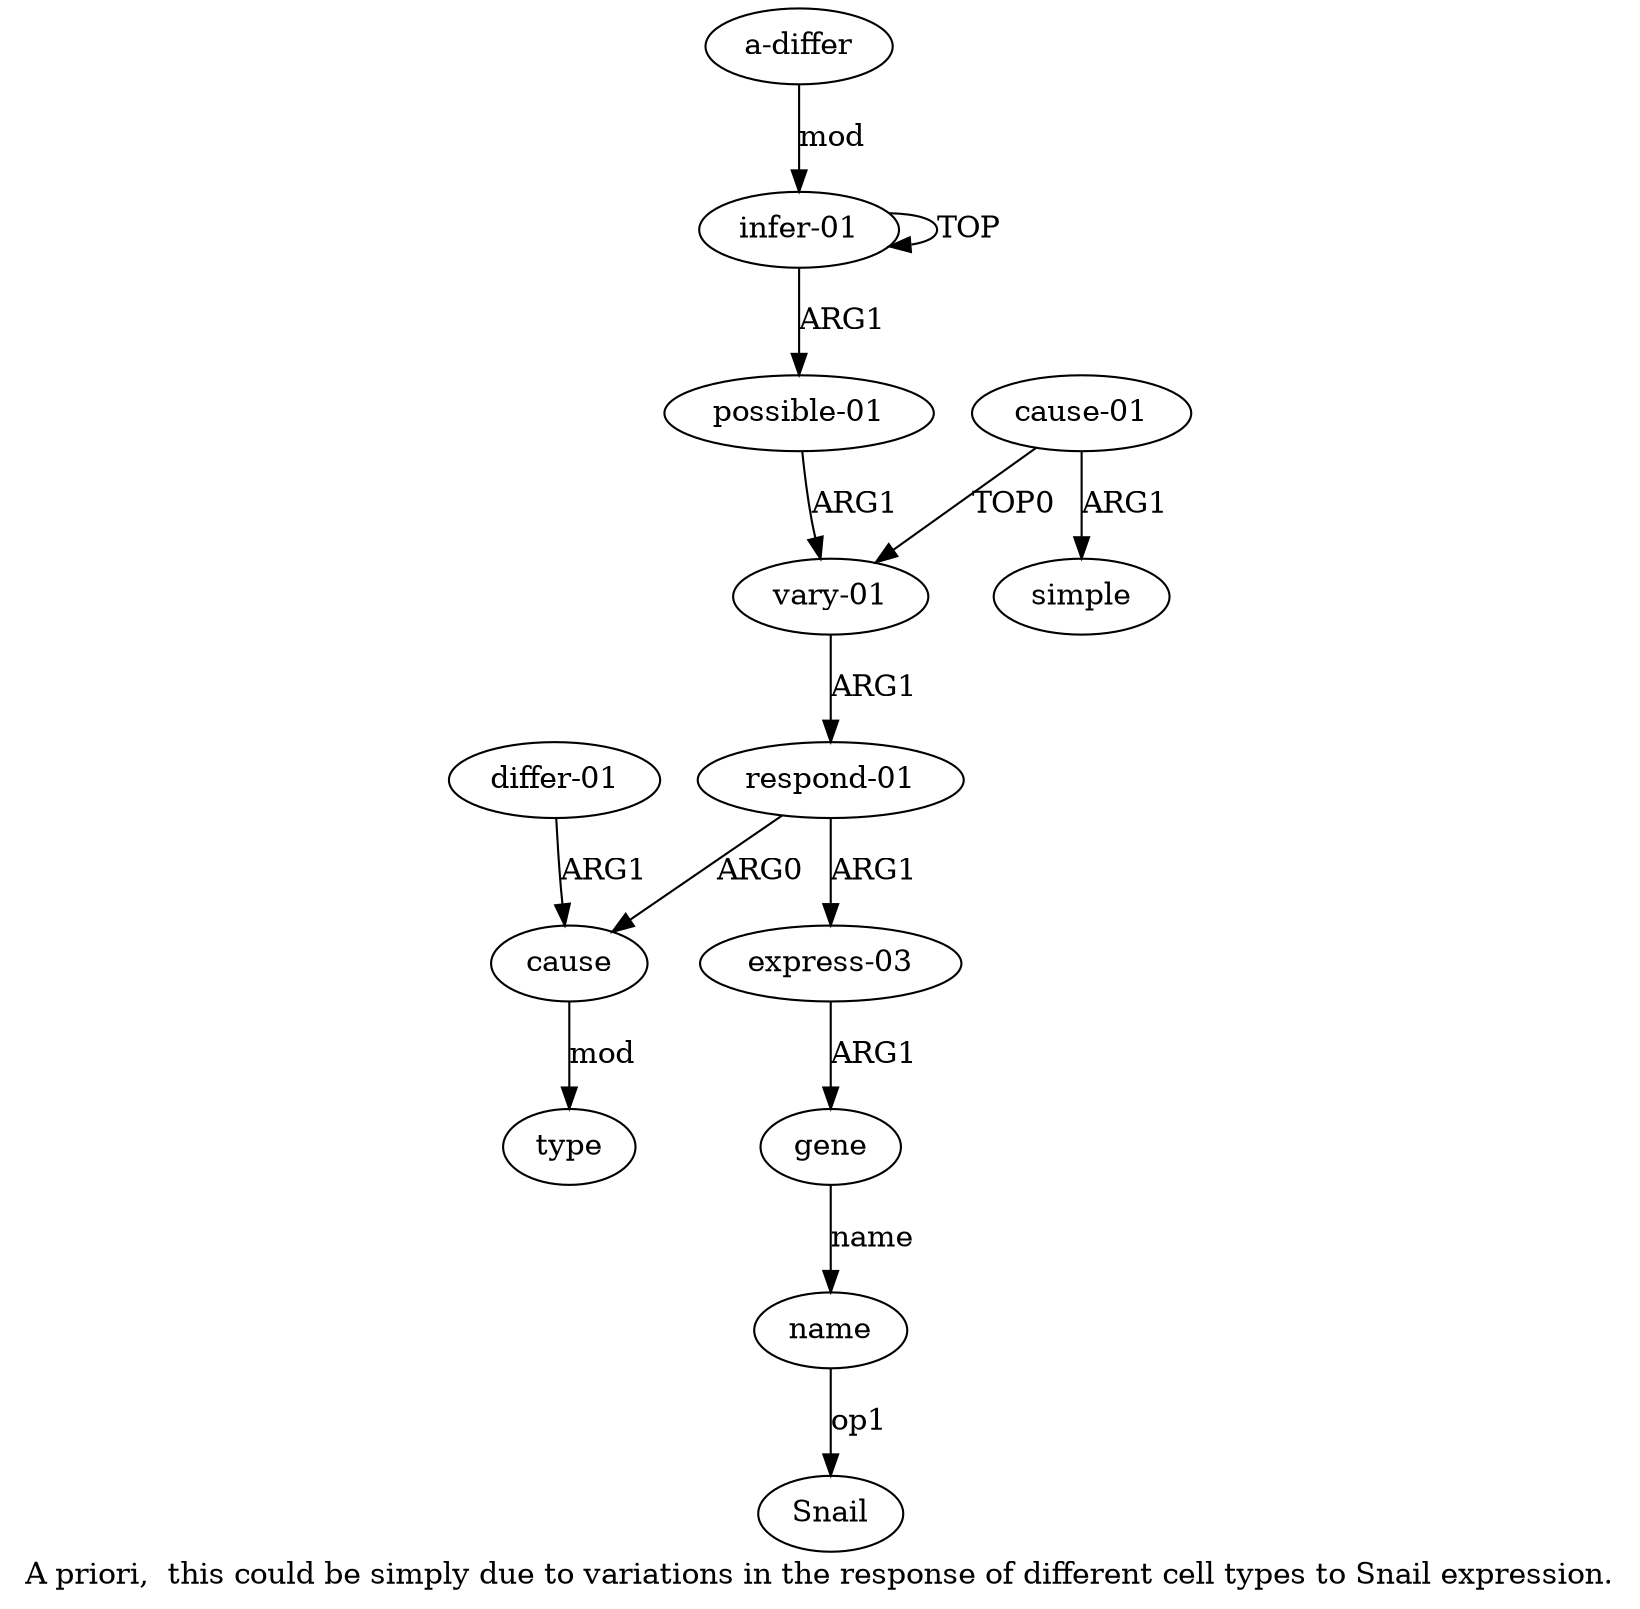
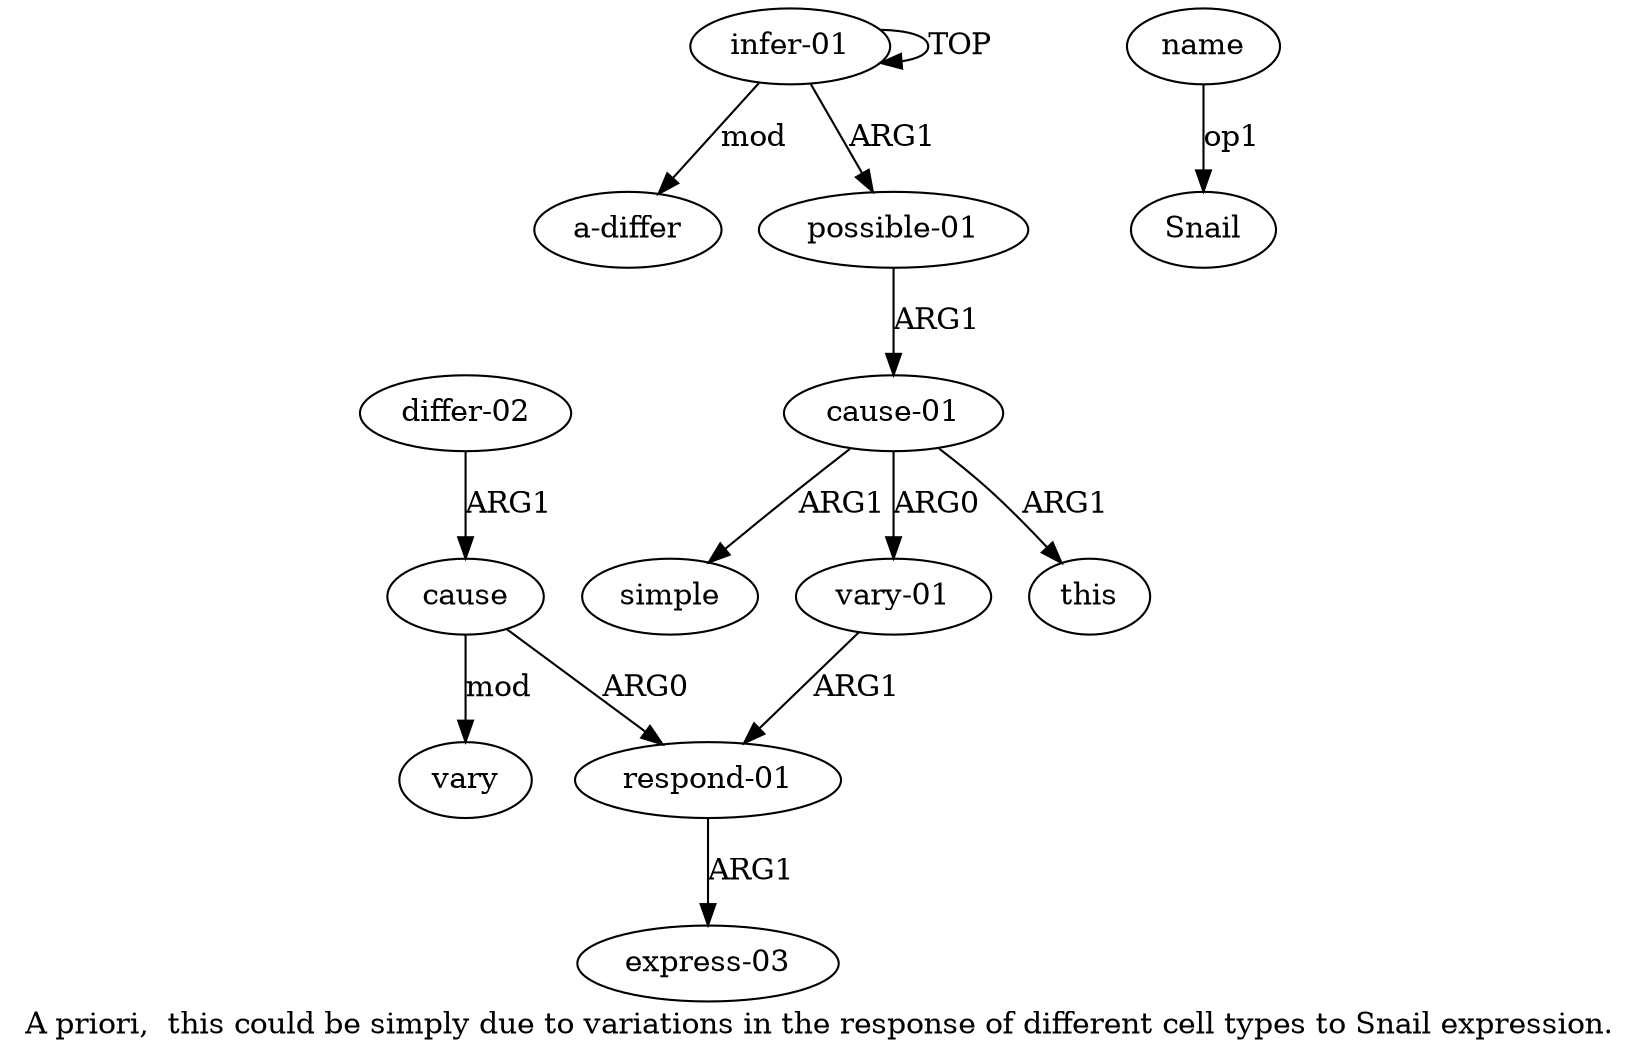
(799, 128) -> (716, 131)
(808, 495) -> (894, 311)
(1014, 505) -> (937, 505)
none -> (1090, 597)
(555, 780) -> (466, 413)
(706, 868) -> (576, 680)
(569, 1147) -> (466, 780)
(831, 1147) -> none
